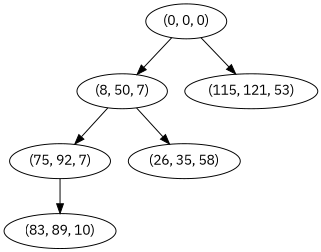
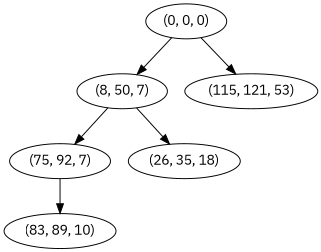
(184, 161) -> (184, 161)
